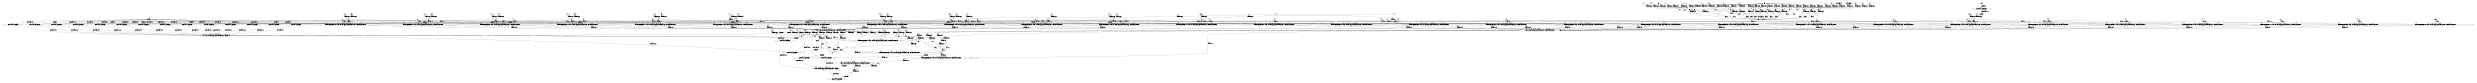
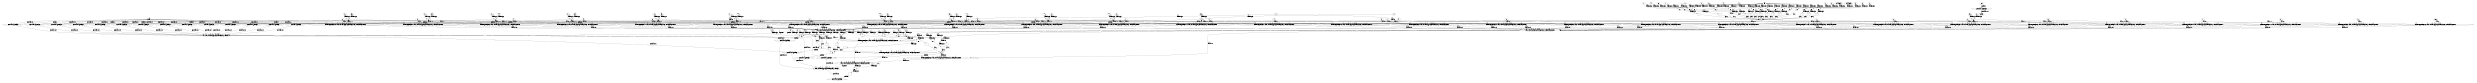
none -> (1044, 14)
